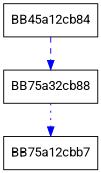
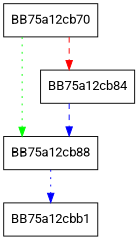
none -> (51, 20)
(51, 20) -> (88, 87)
(51, 87) -> (51, 153)
(51, 153) -> (51, 219)
